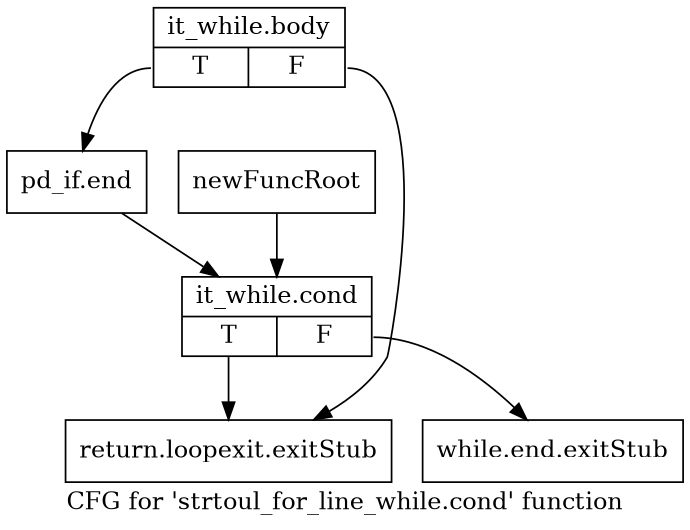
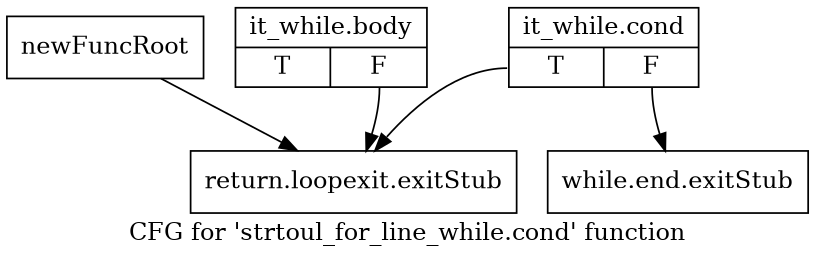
(77, 182) -> none
(277, 236) -> (221, 110)
